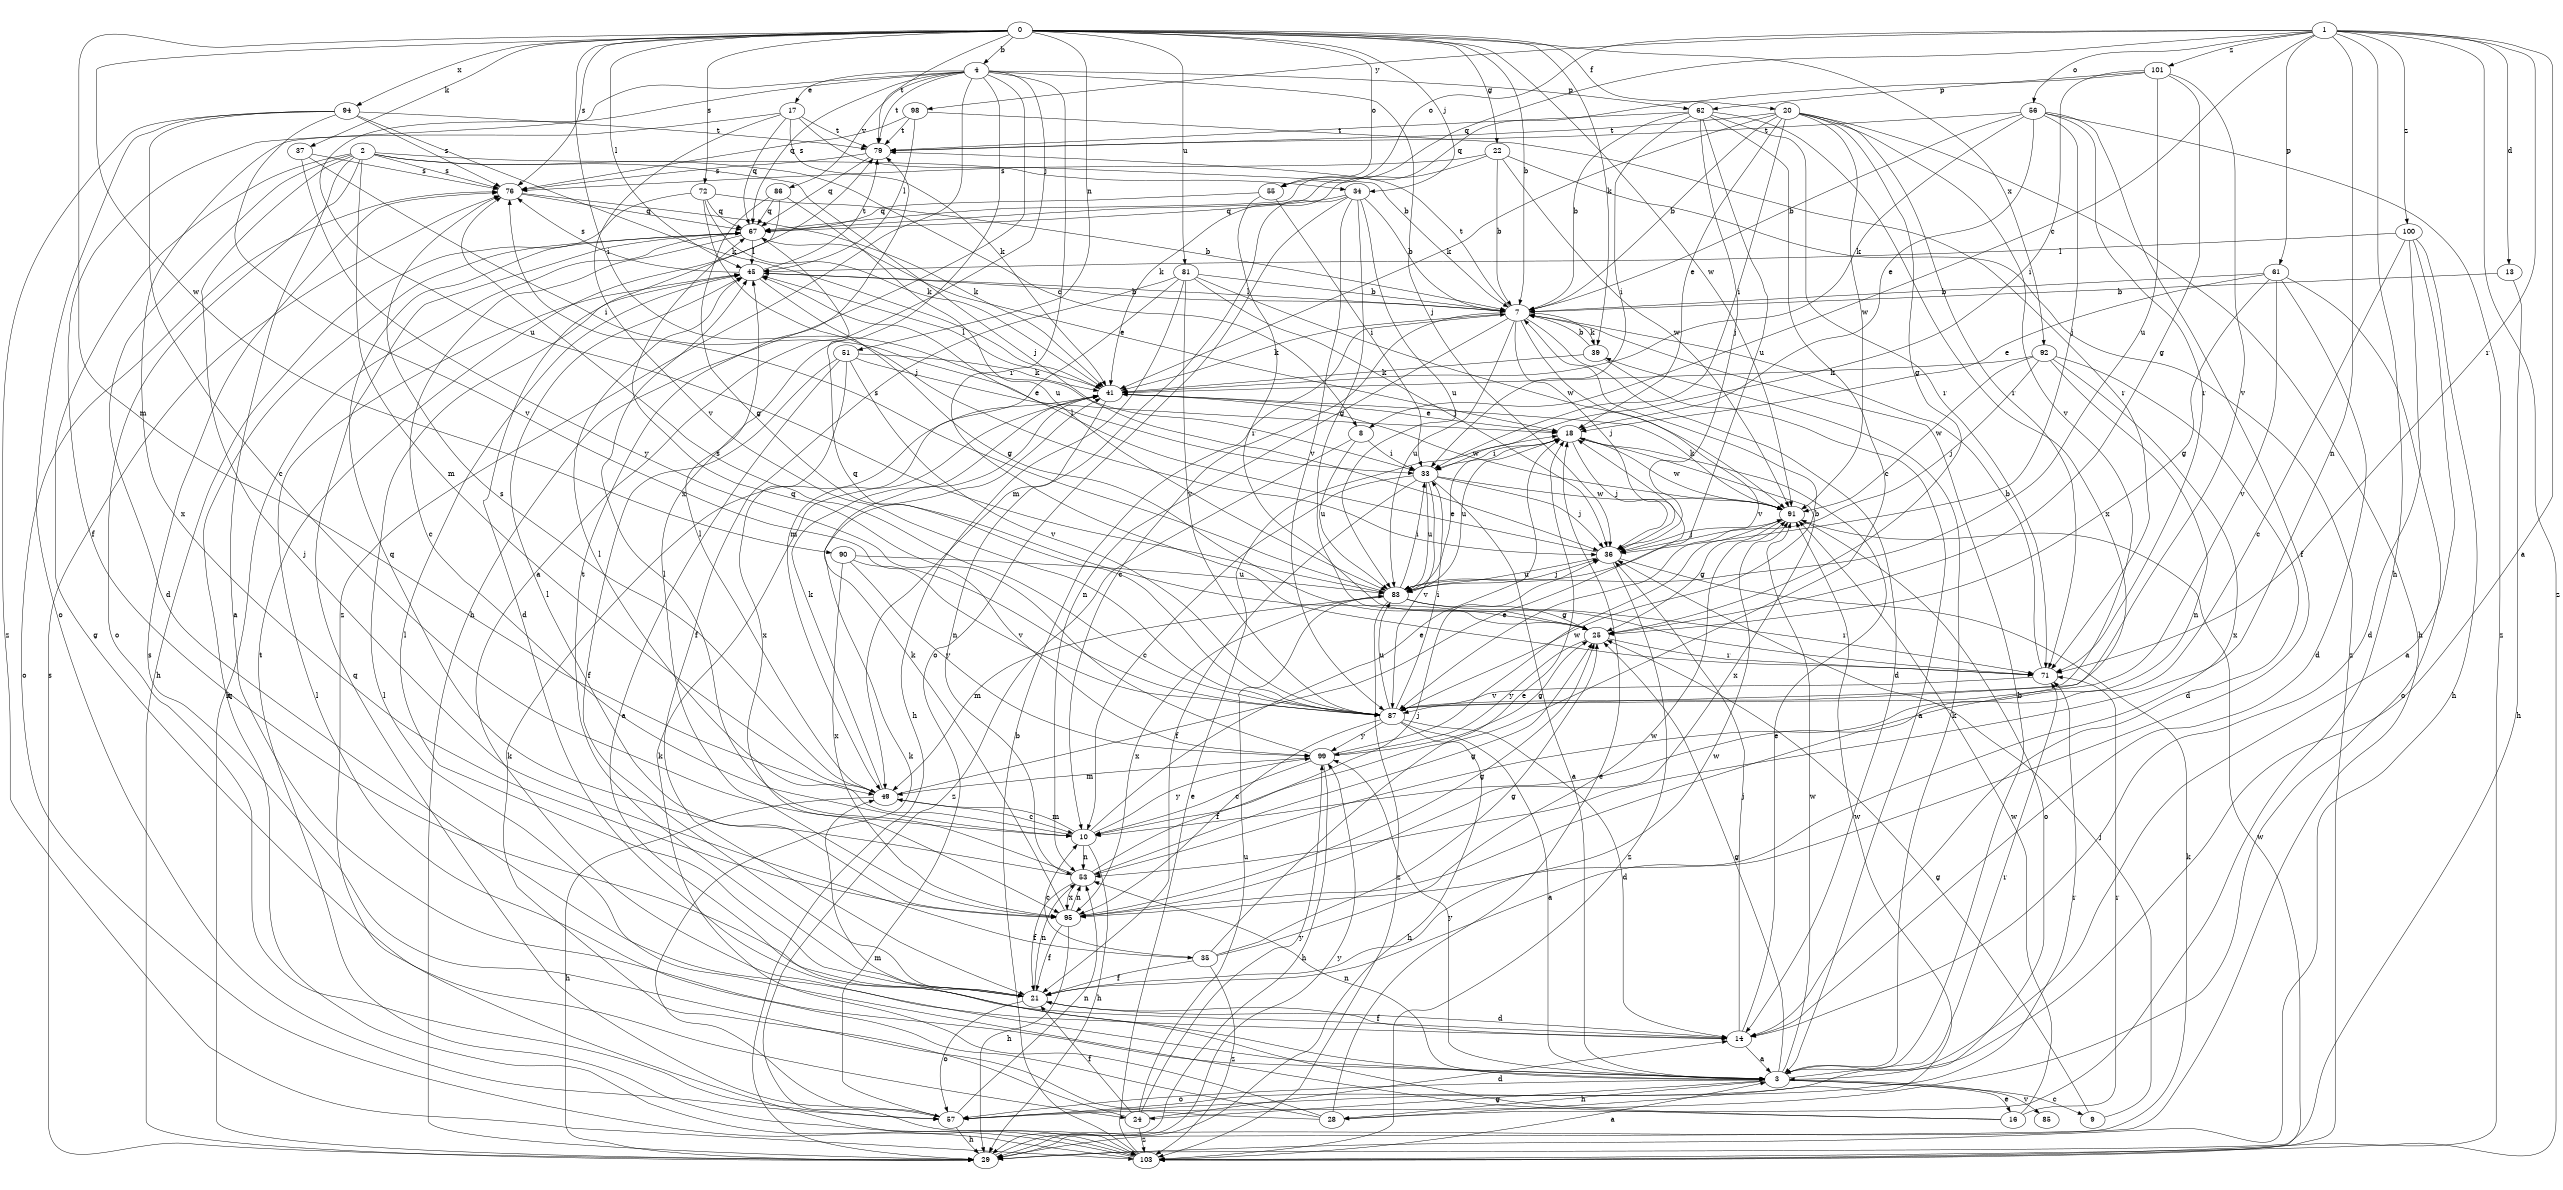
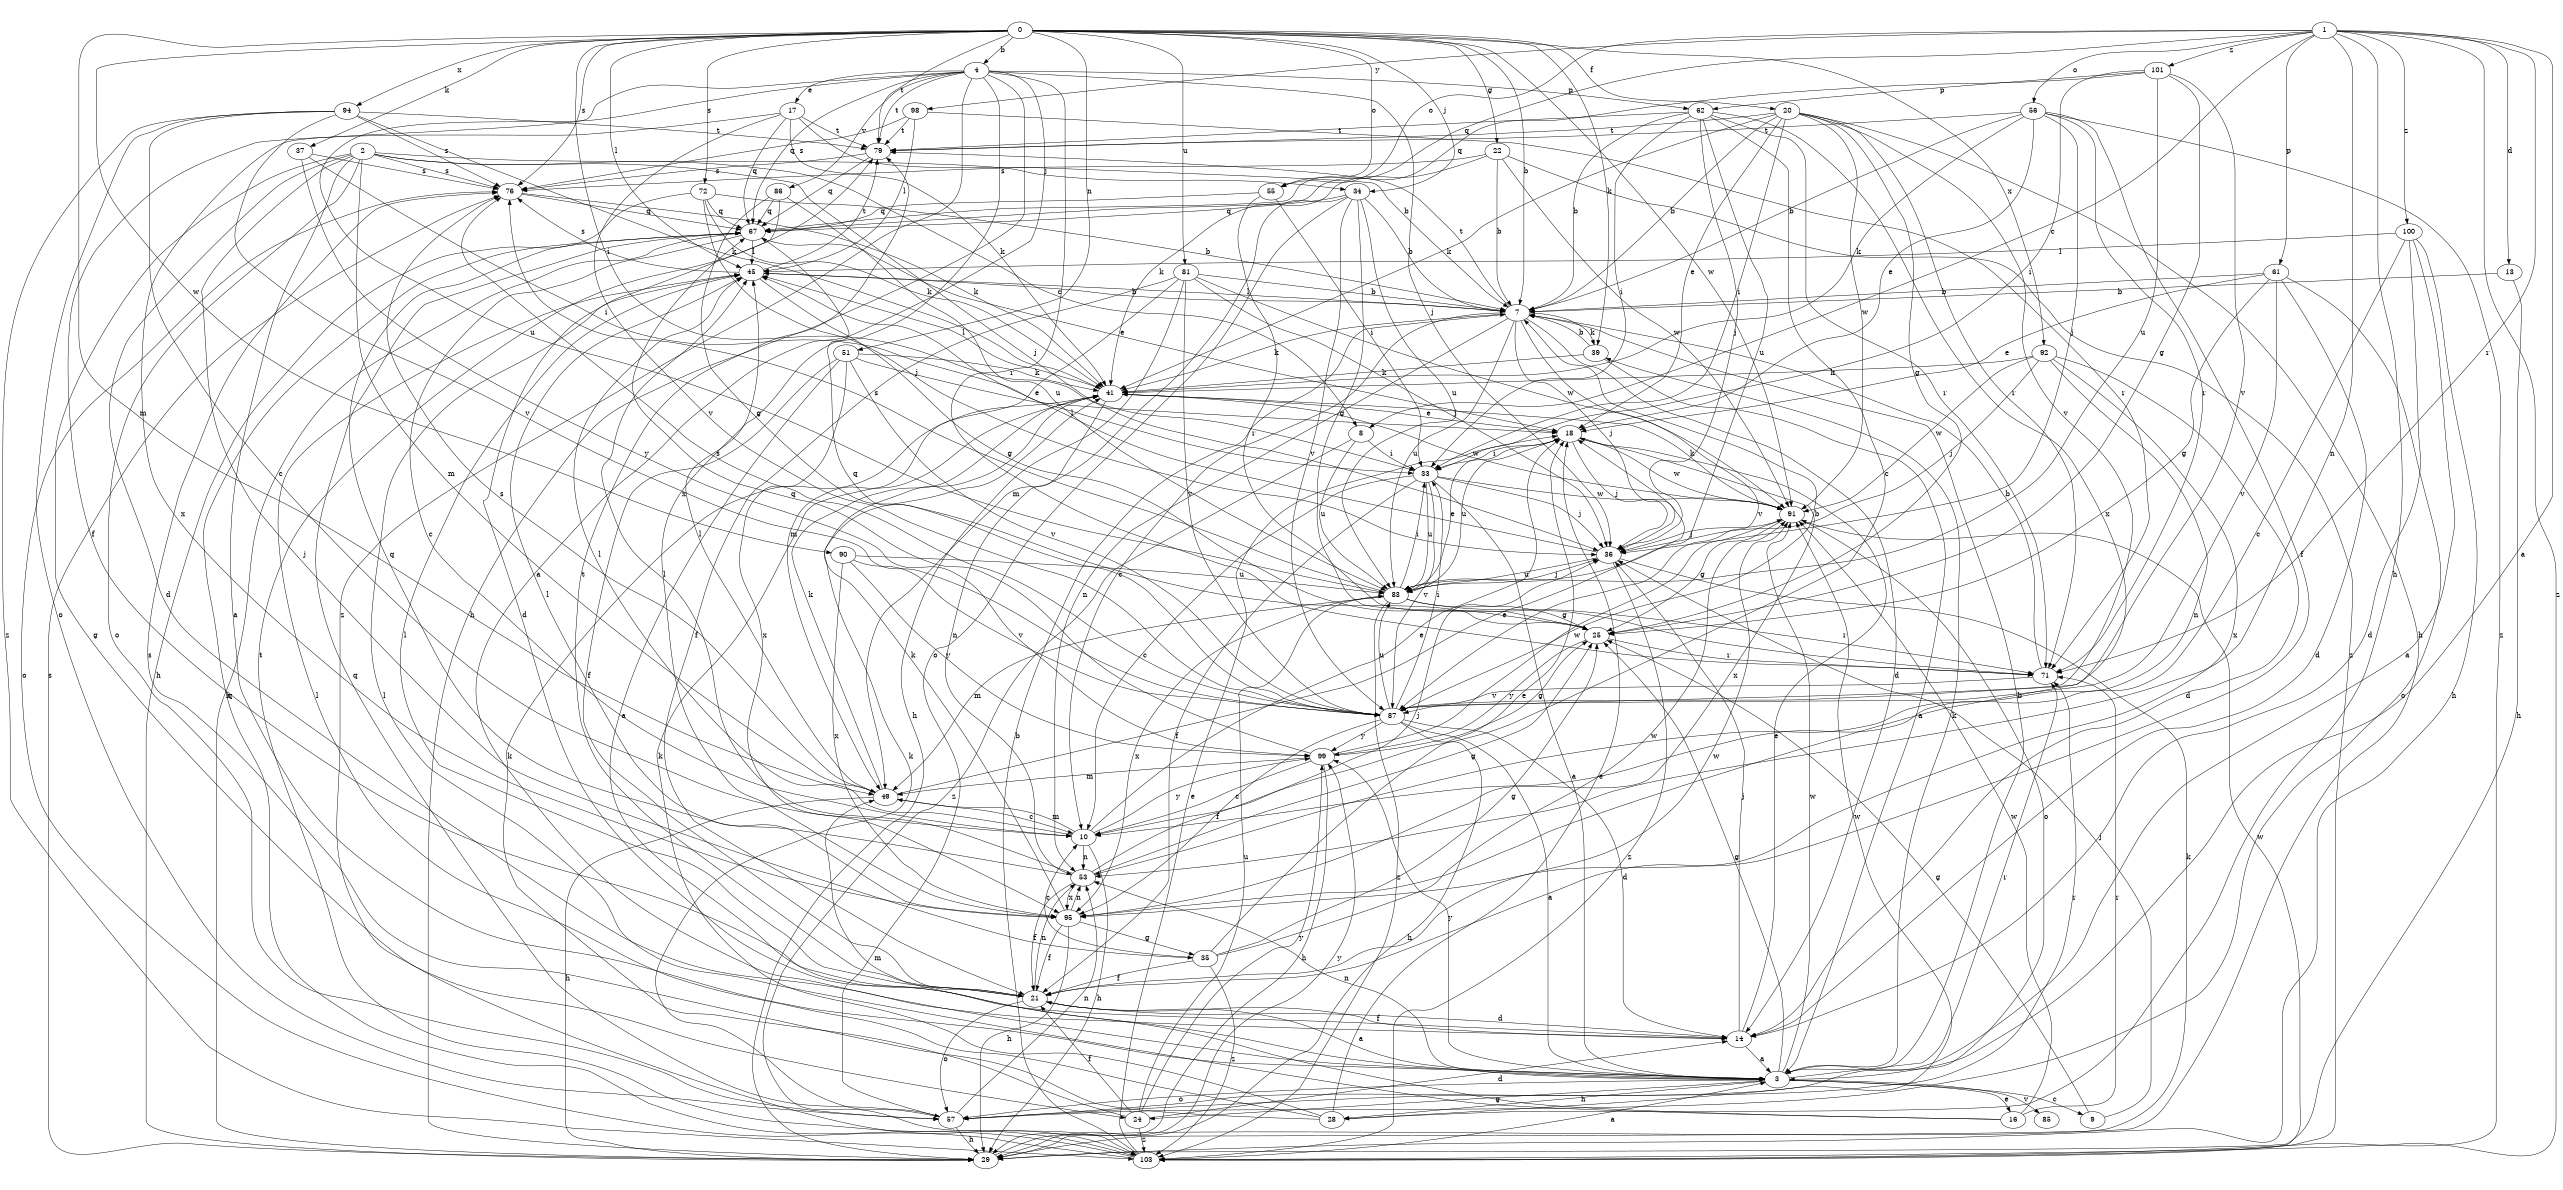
(1367, 832) -> (1134, 938)
none -> (1400, 1060)
